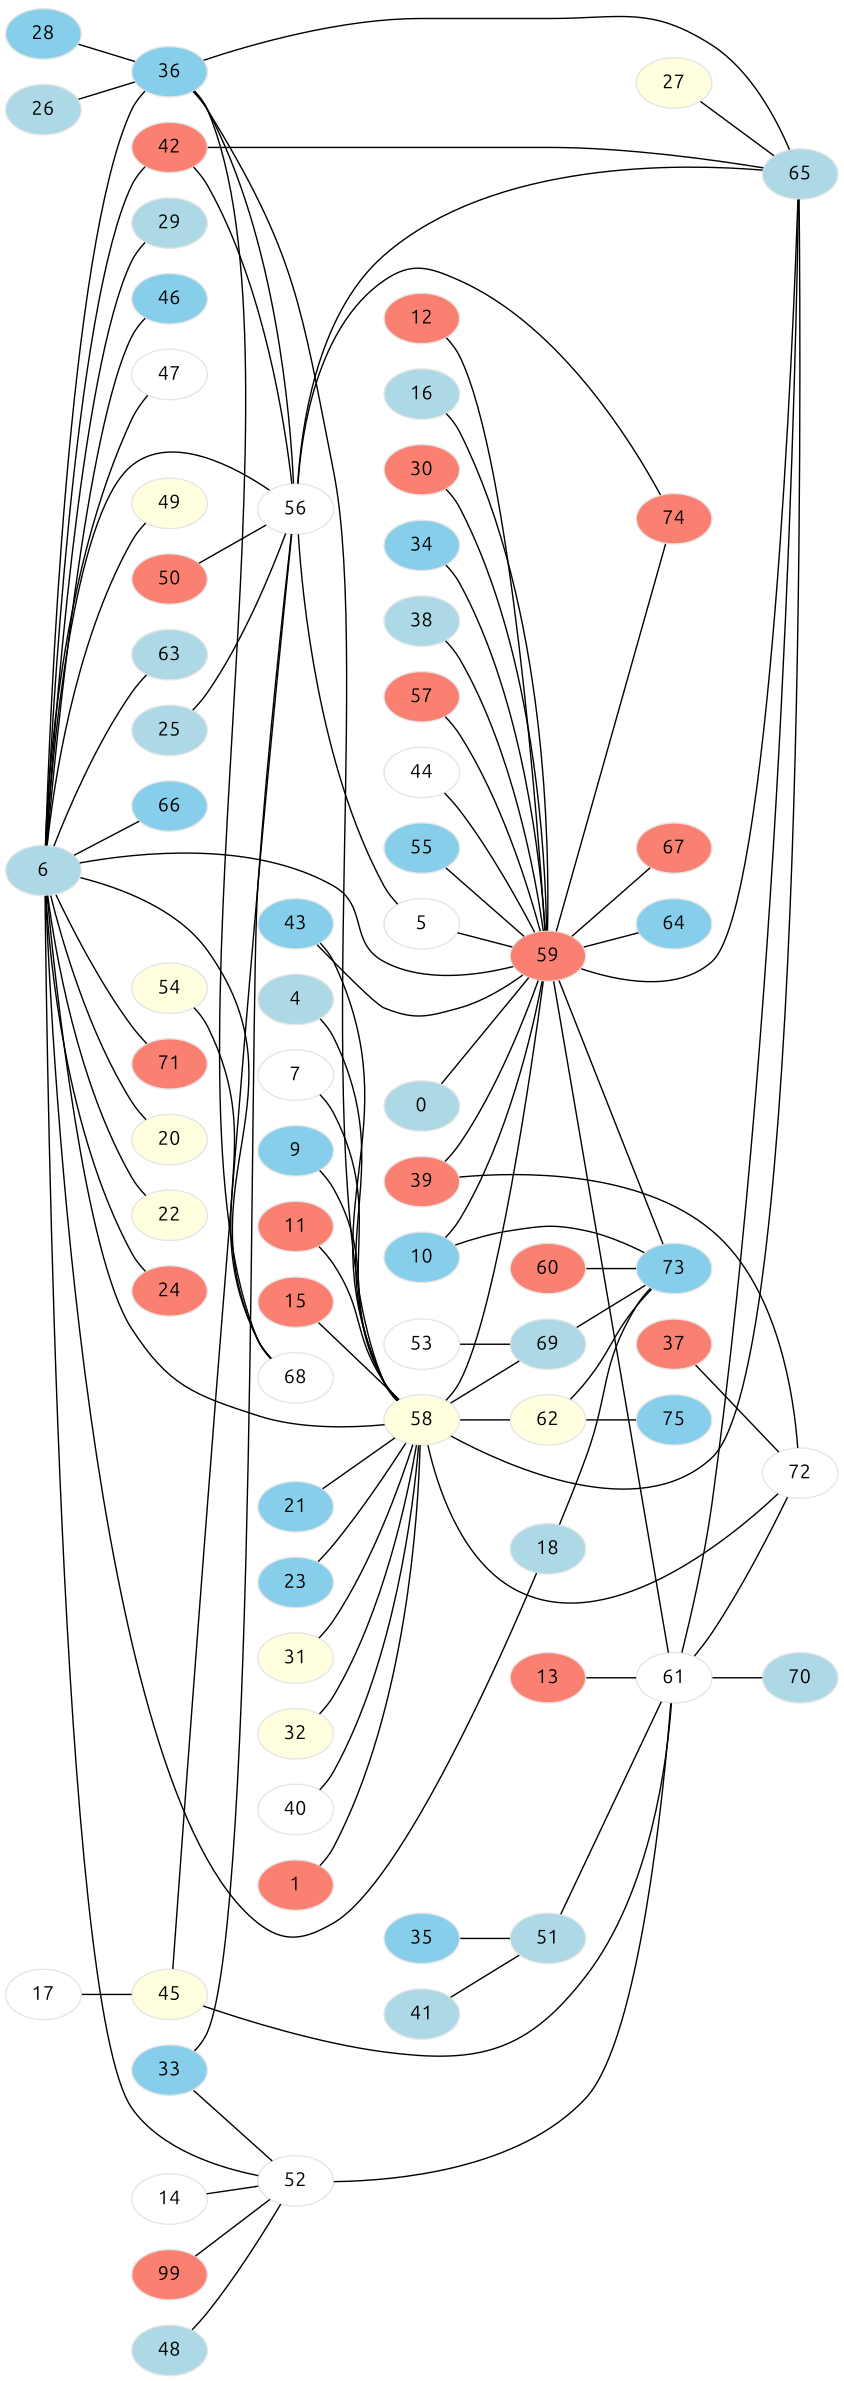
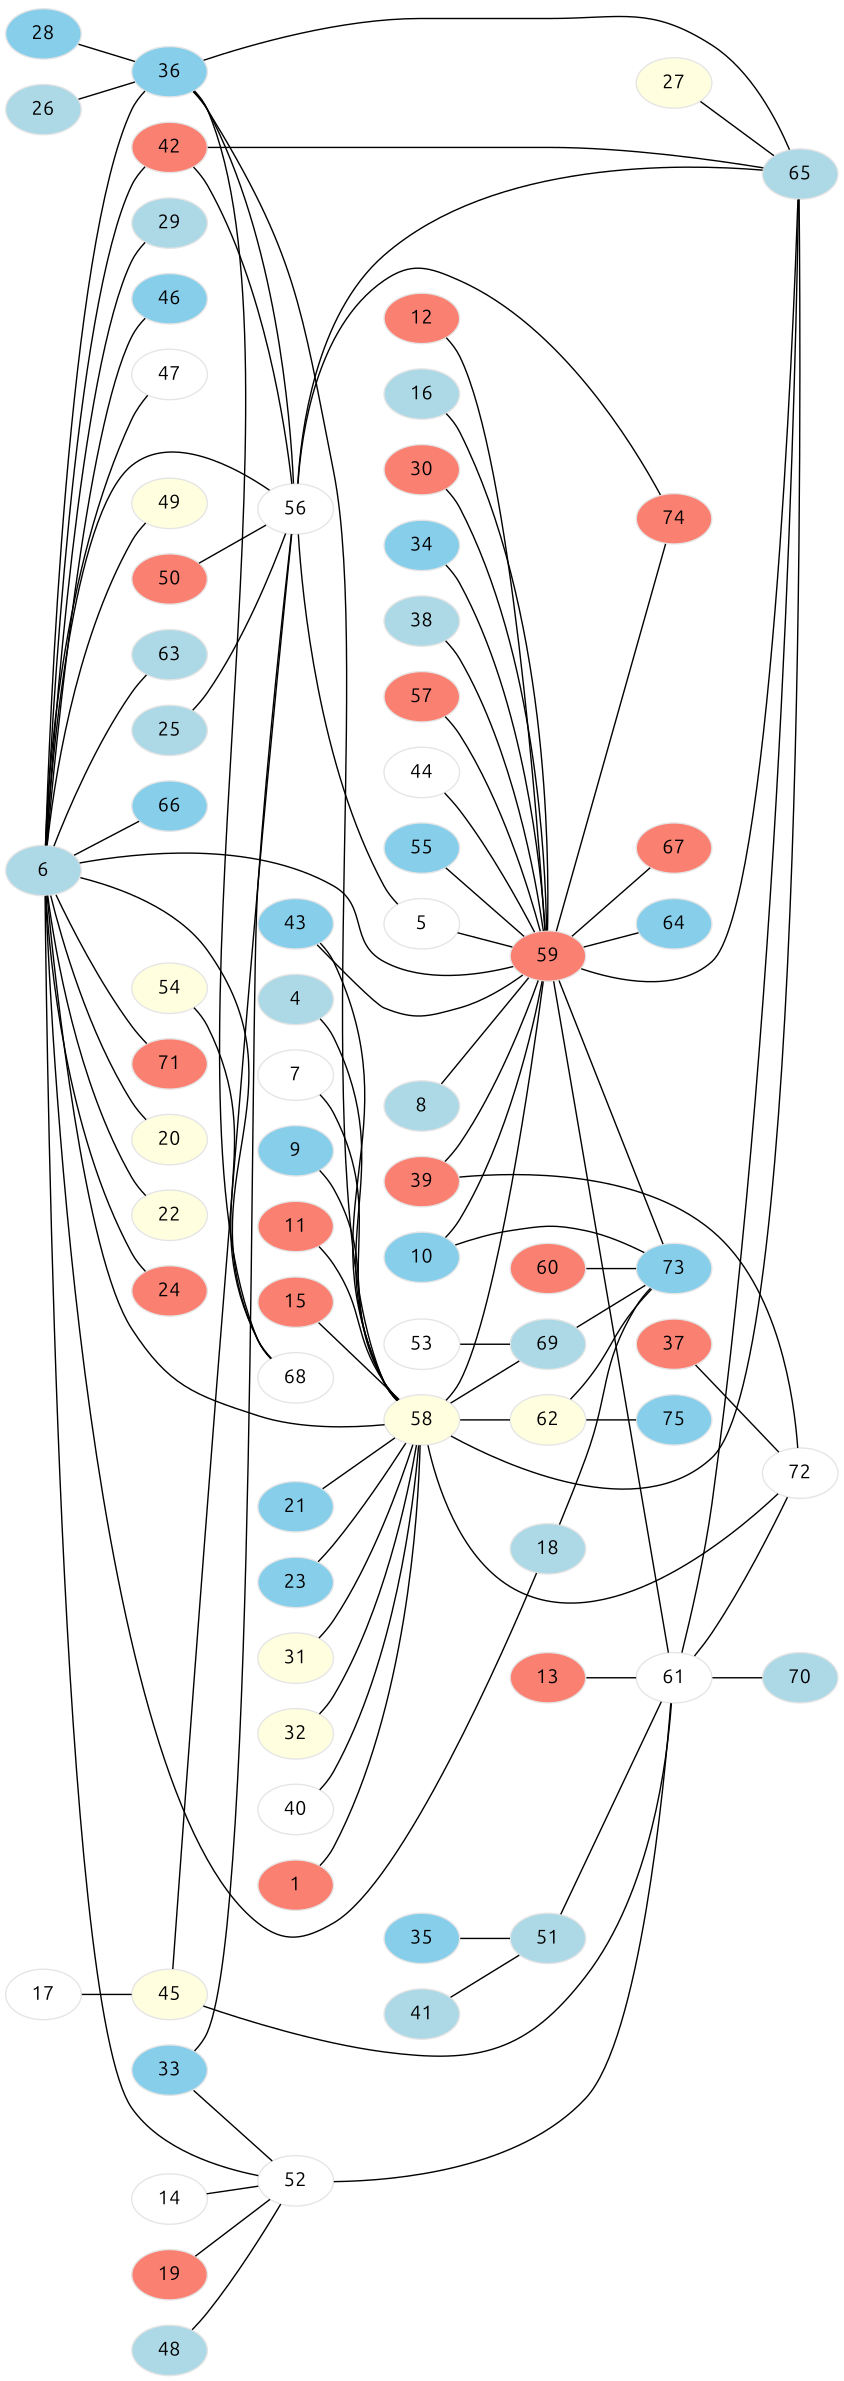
(422, 1106) -> (422, 1106)
(170, 2275) -> (170, 2275)
